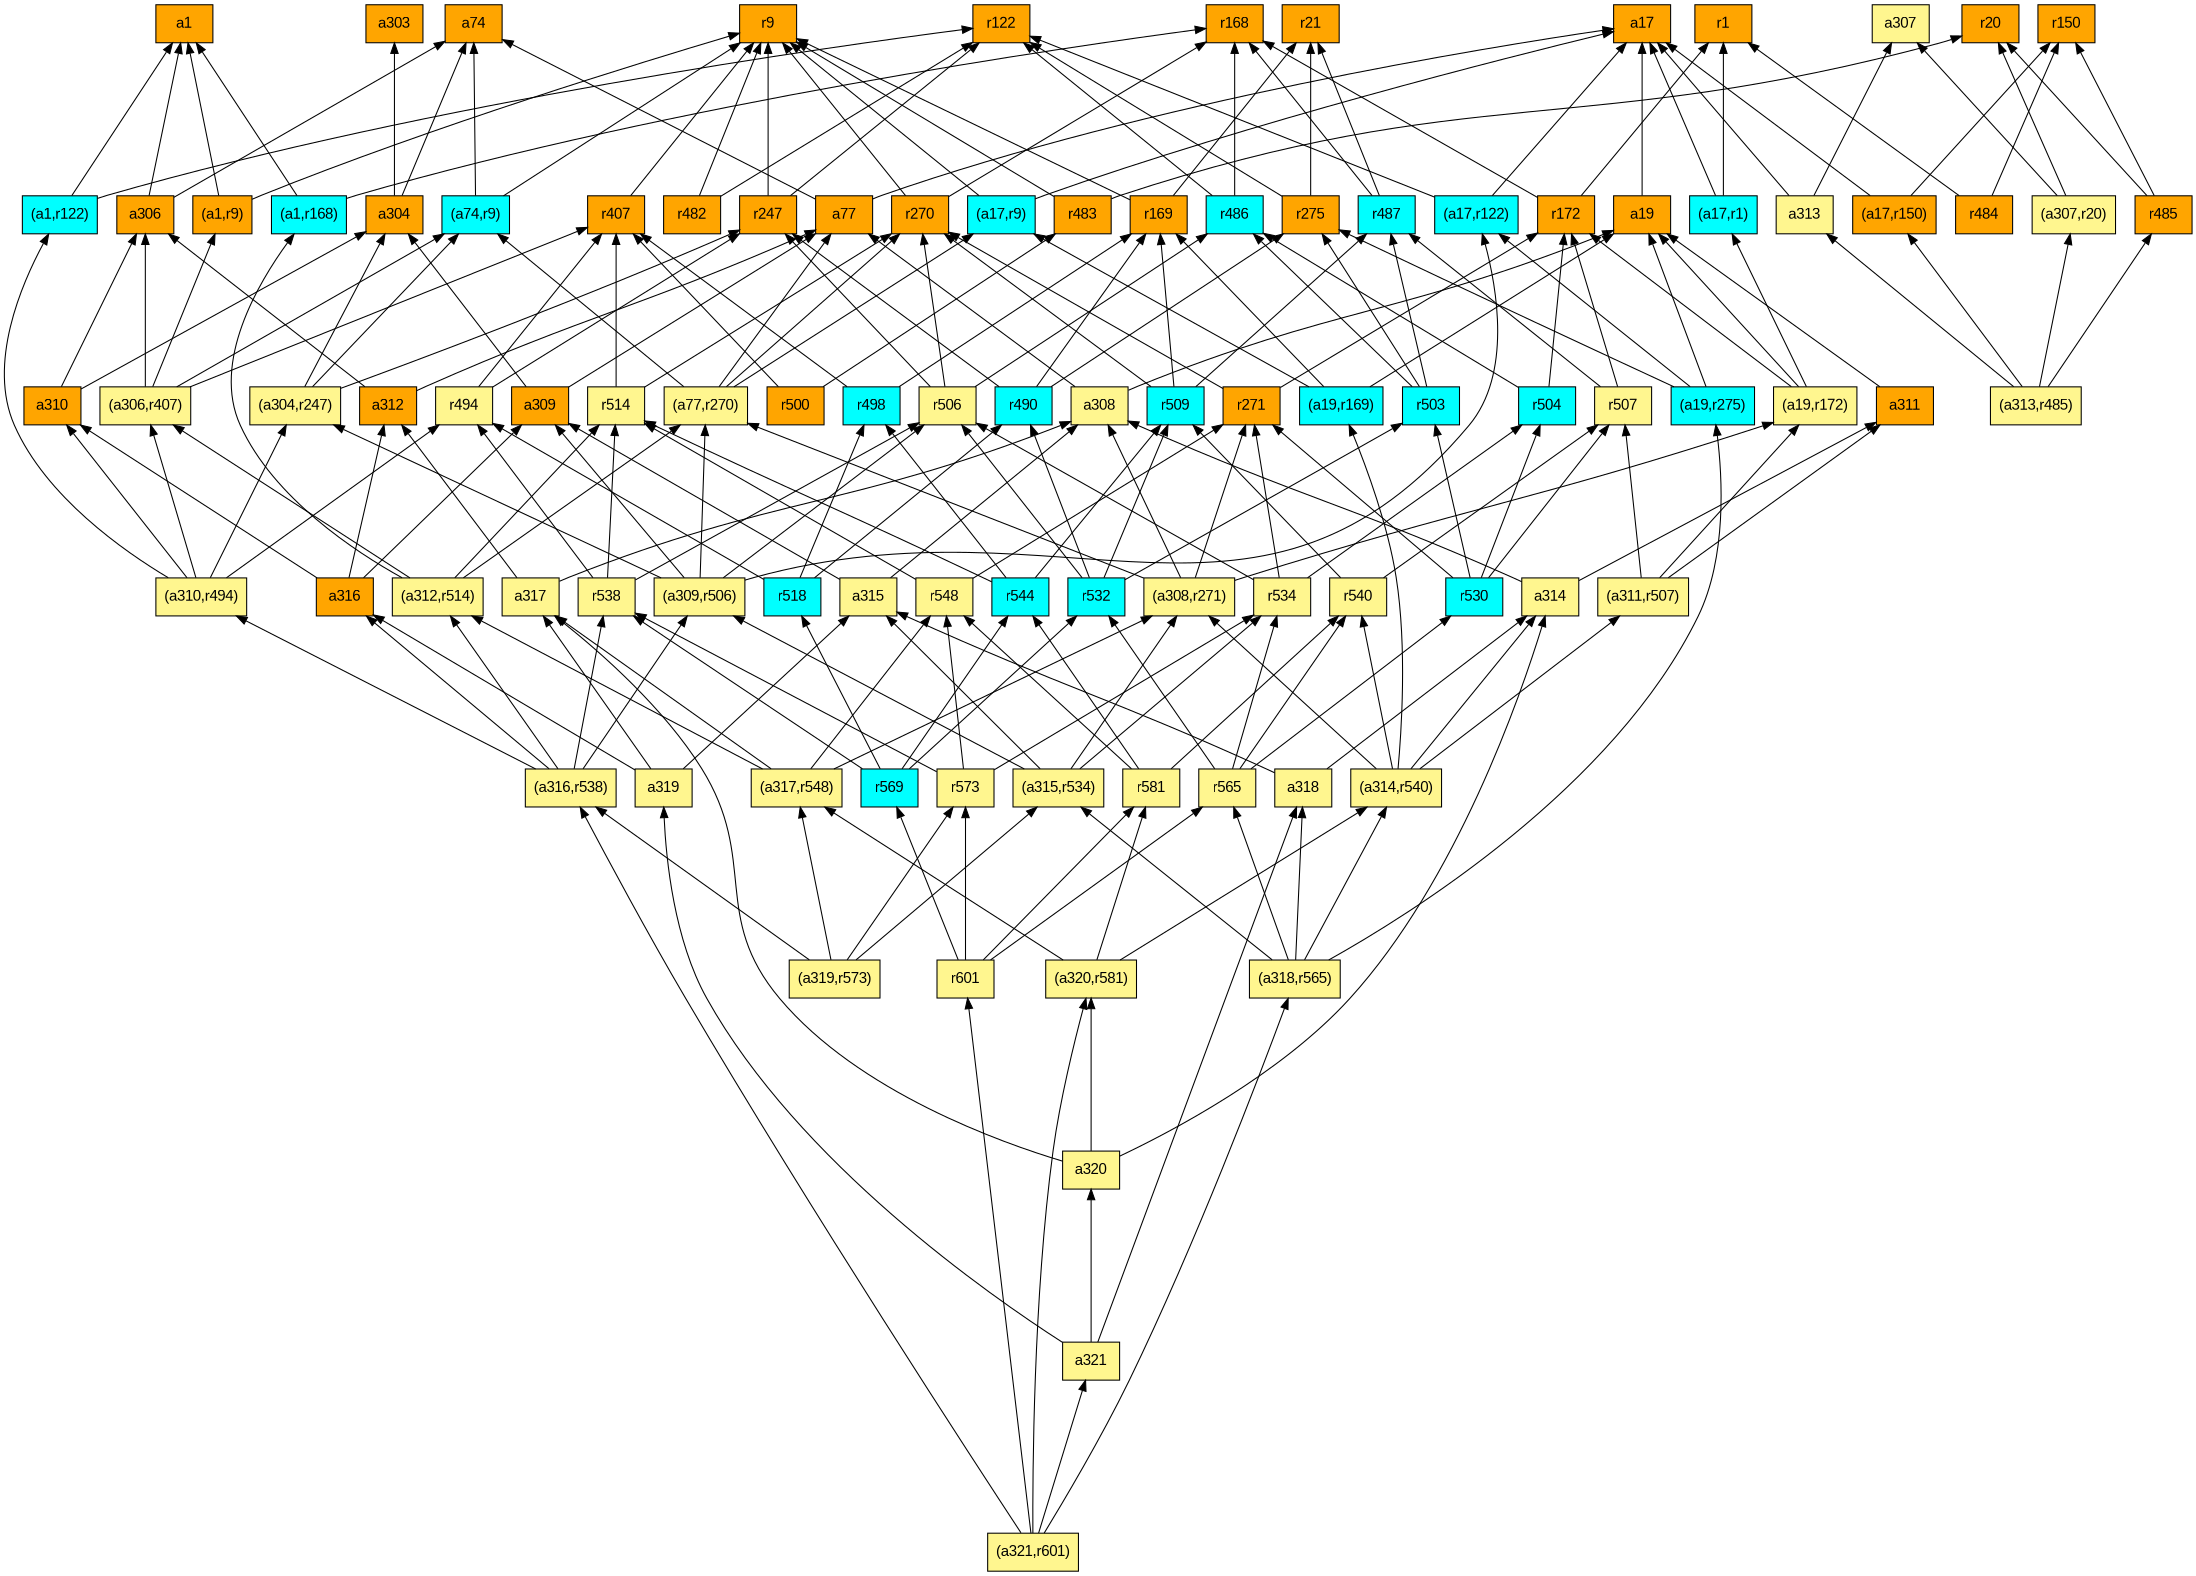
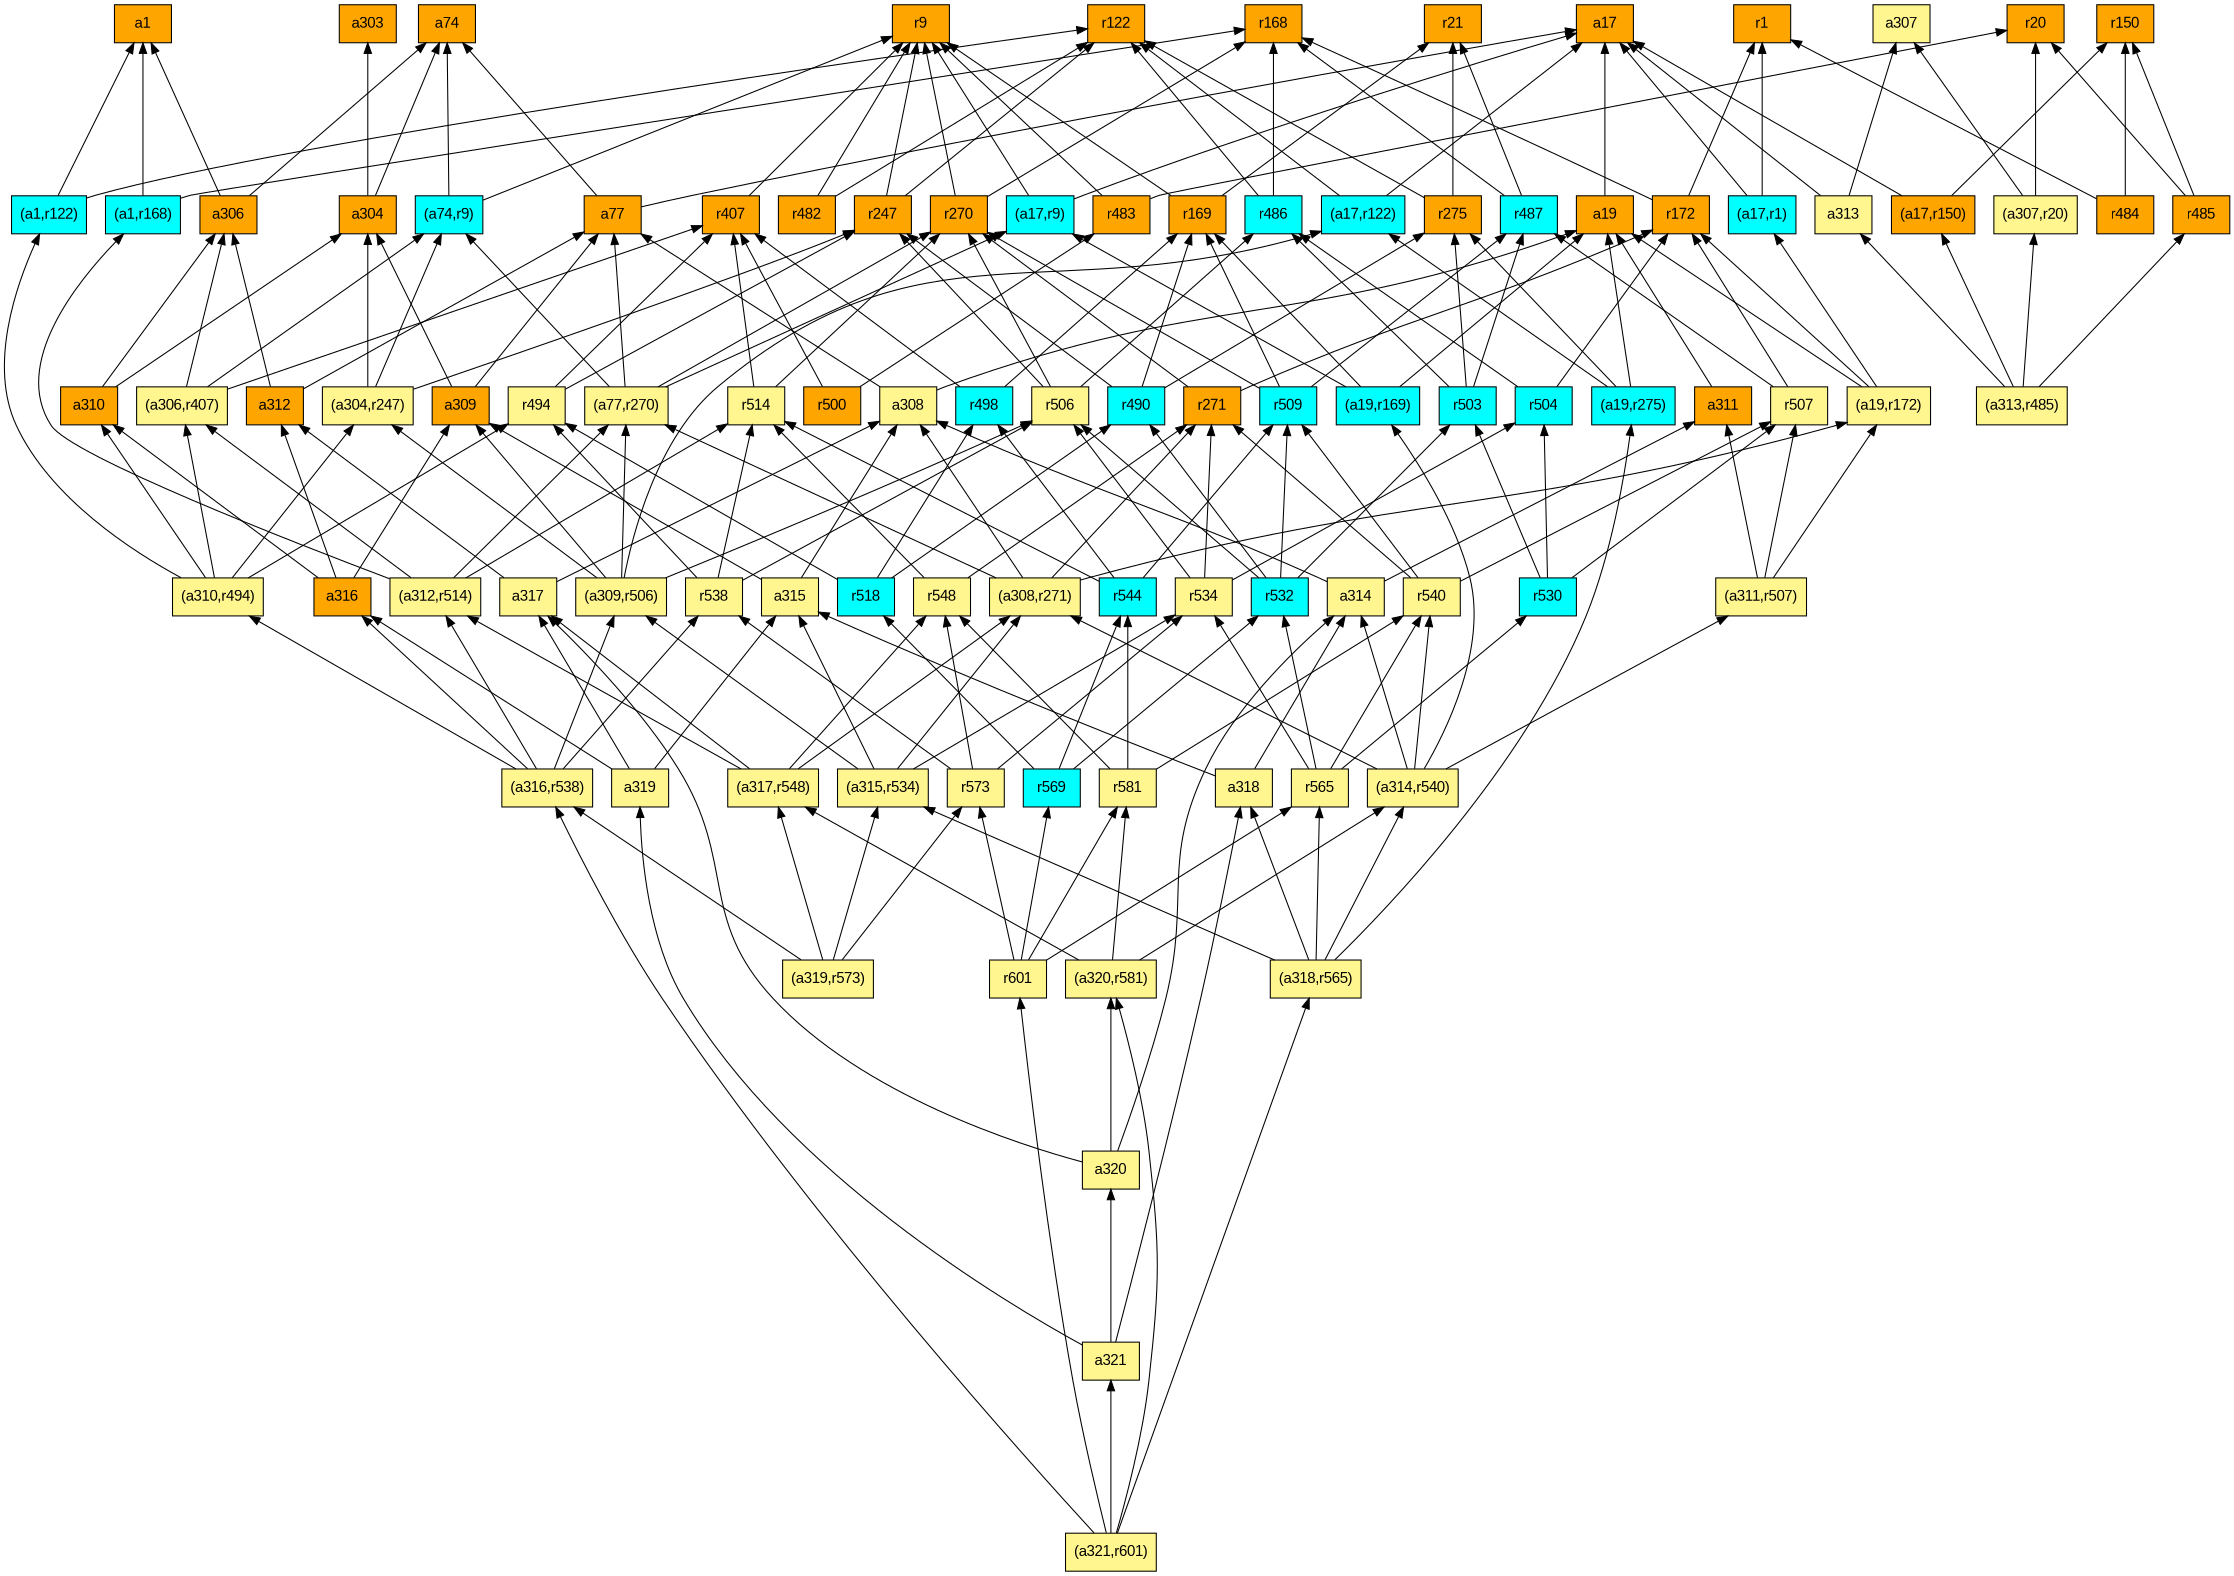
(222, 215) -> none
(1367, 505) -> (1326, 505)
(753, 695) -> none
